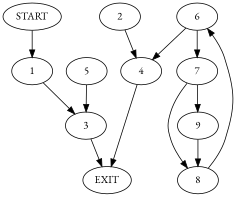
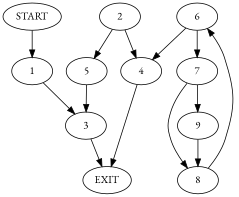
none -> (105, 41)
